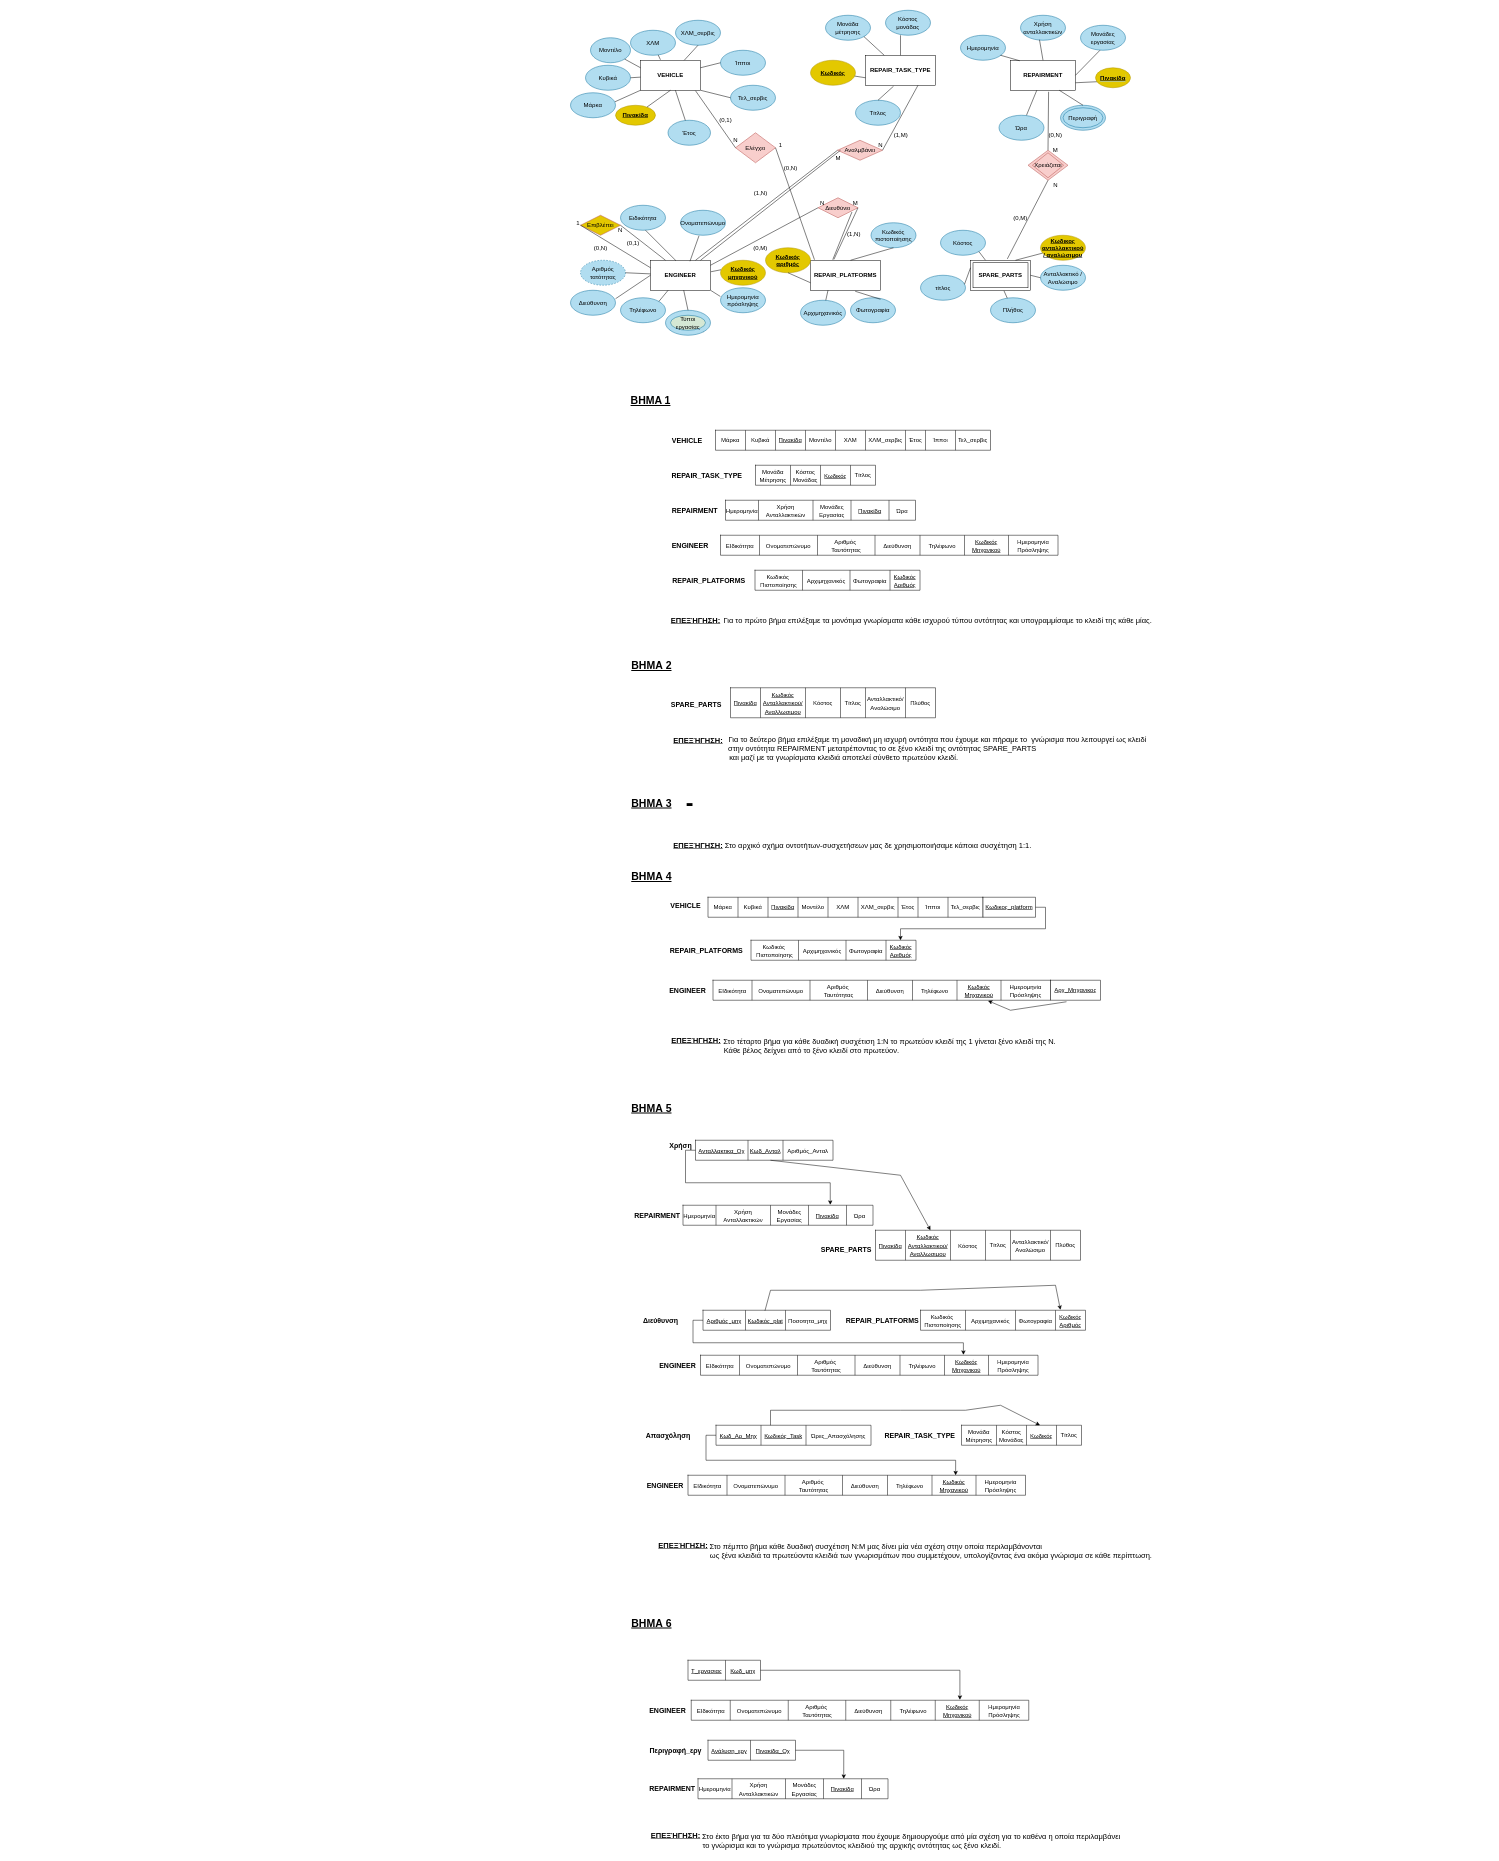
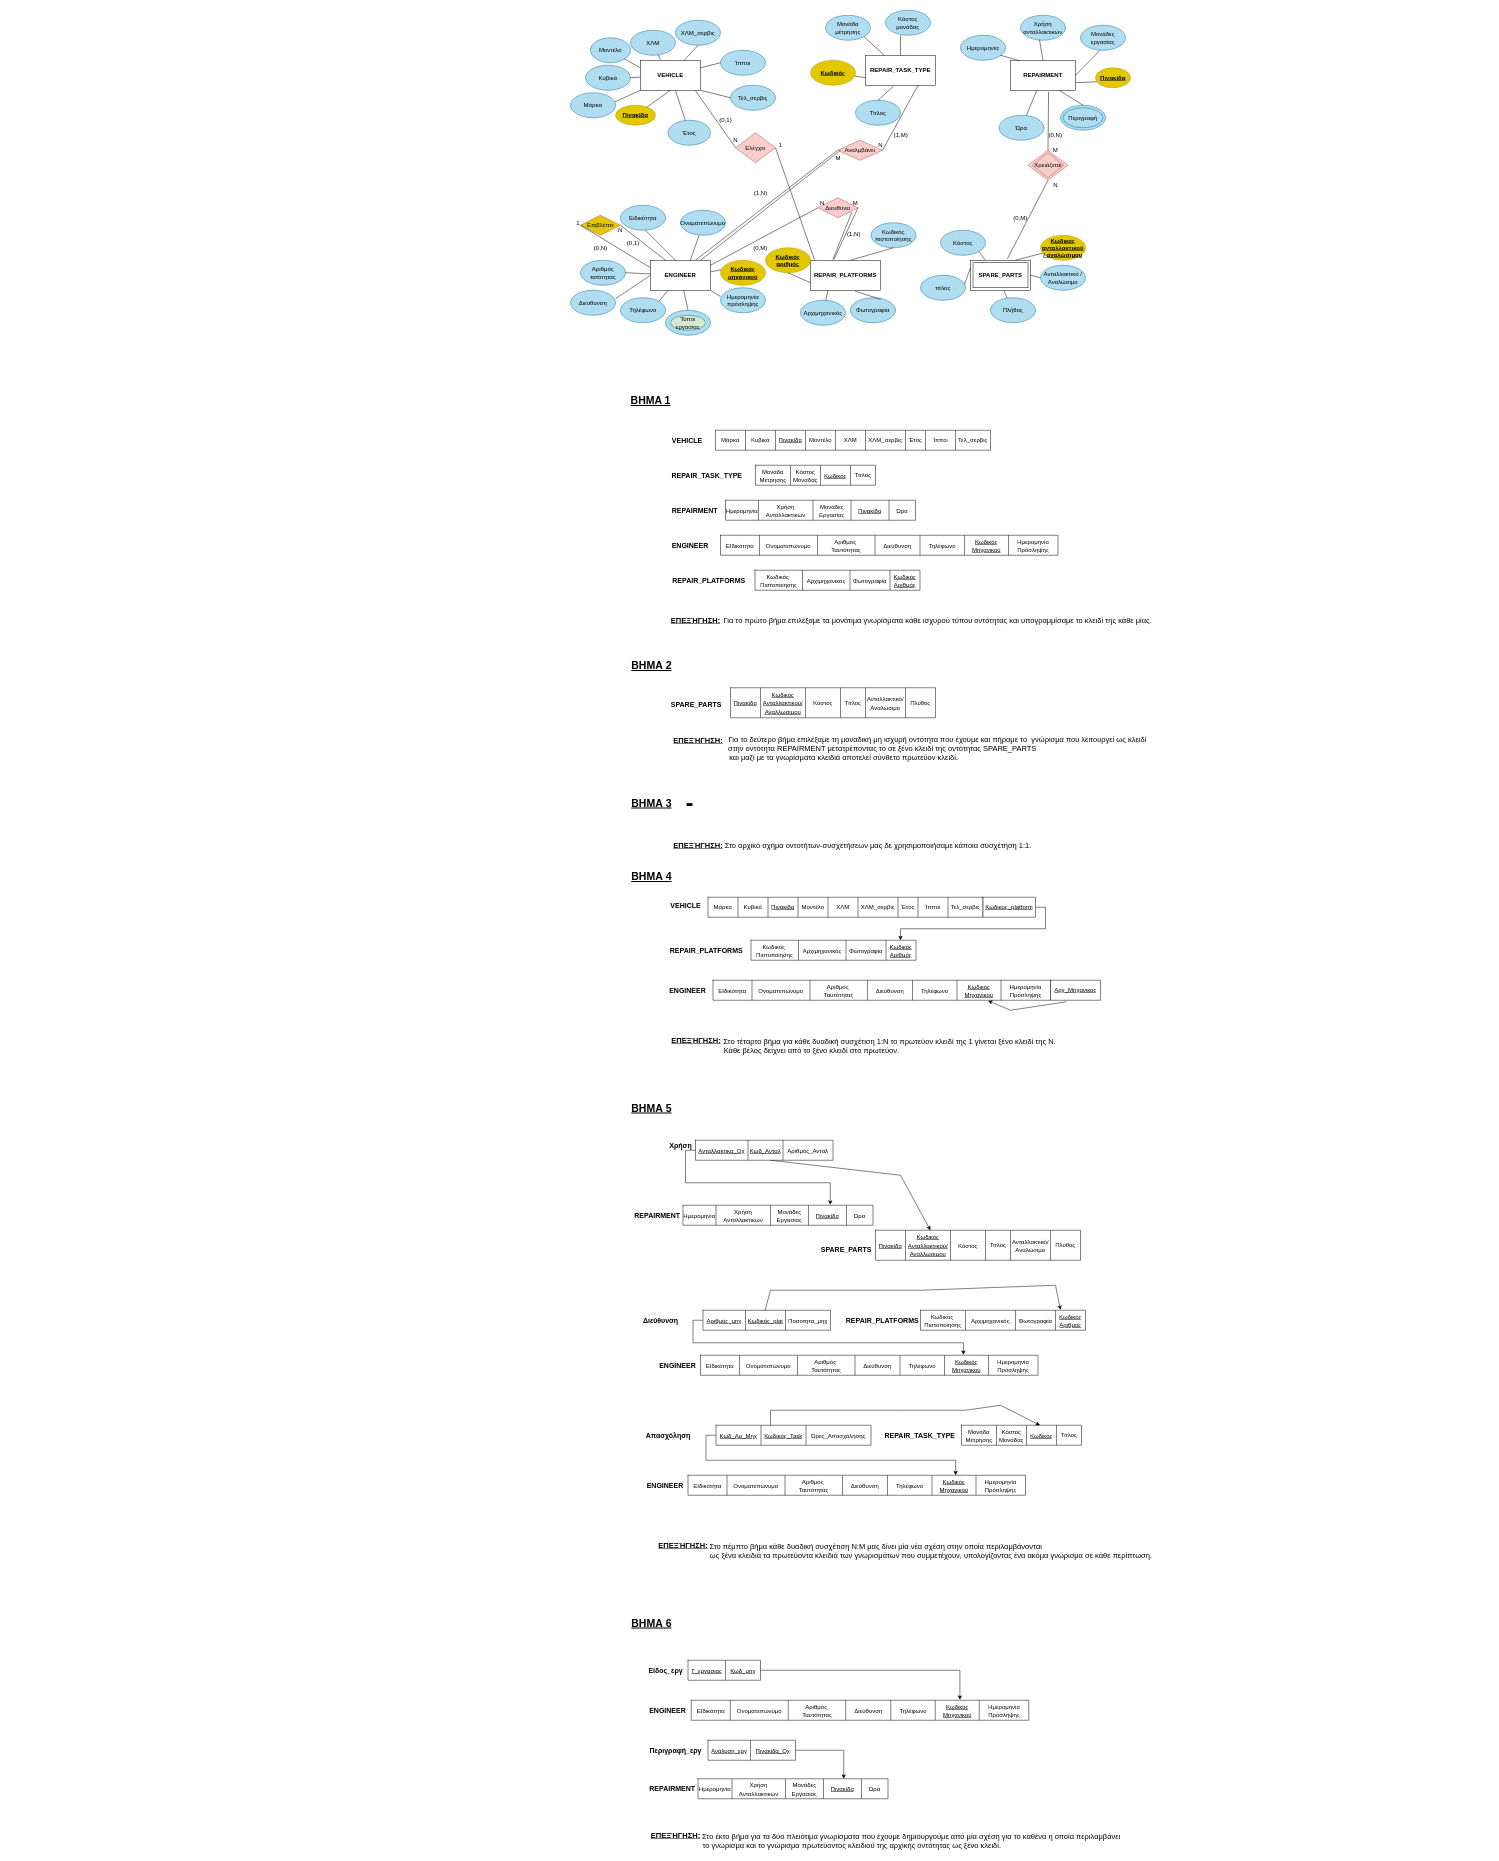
(790, 168) -> none
(603, 273) -> (603, 273)
none -> (665, 1670)
